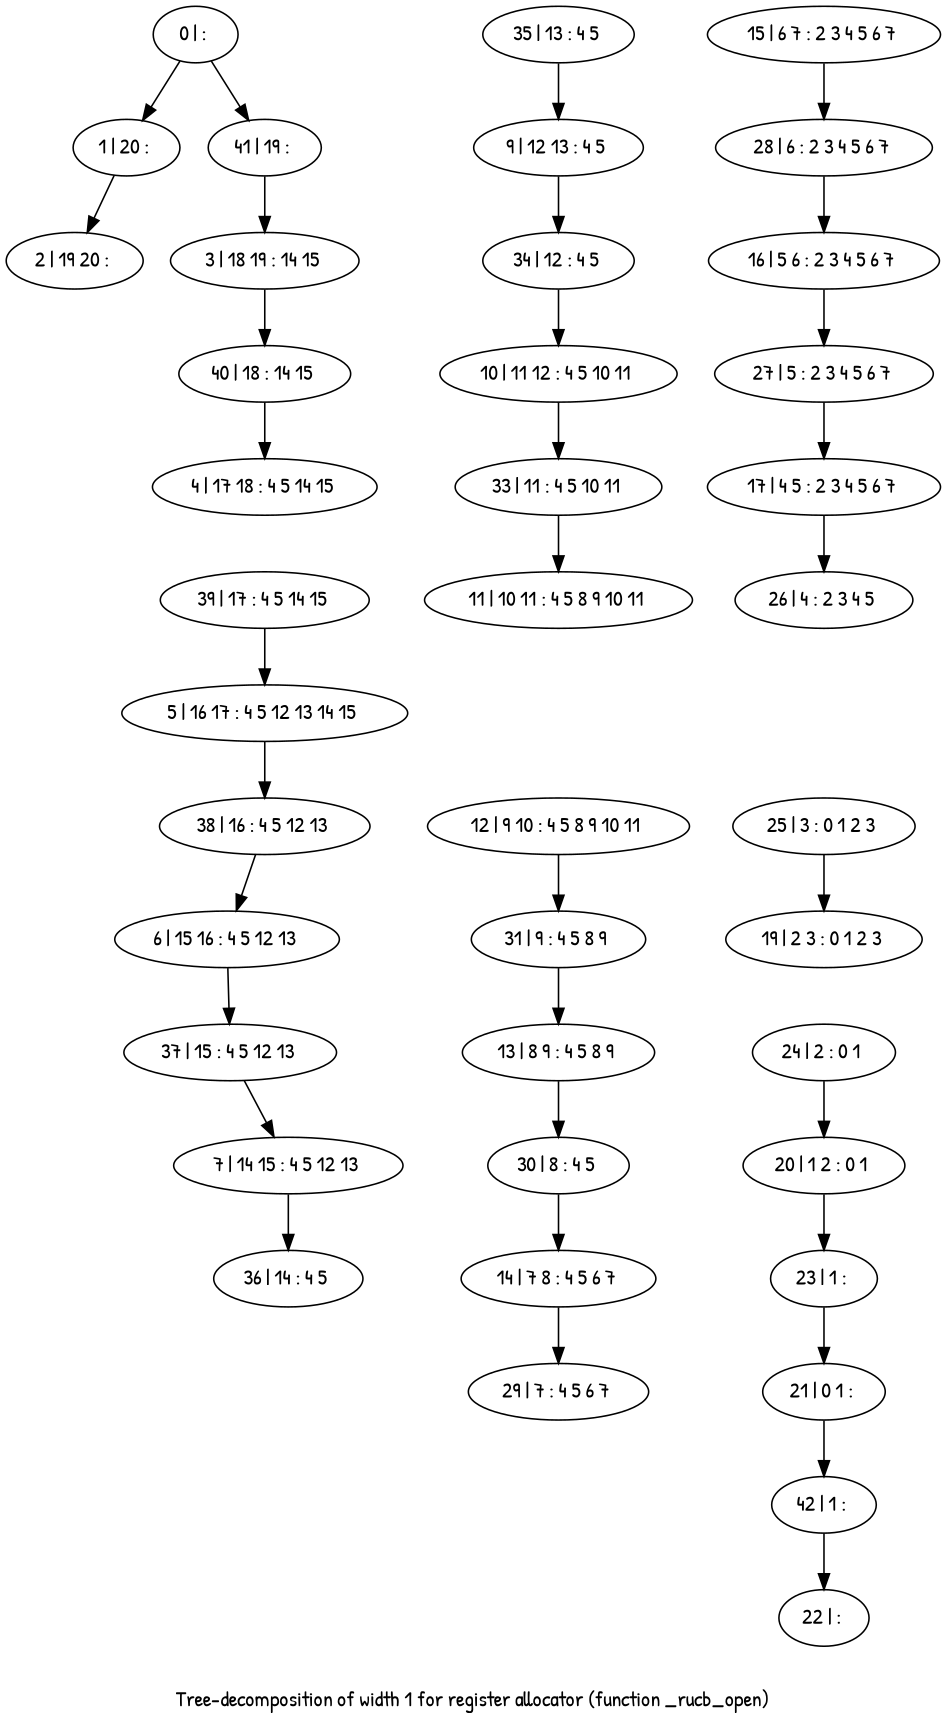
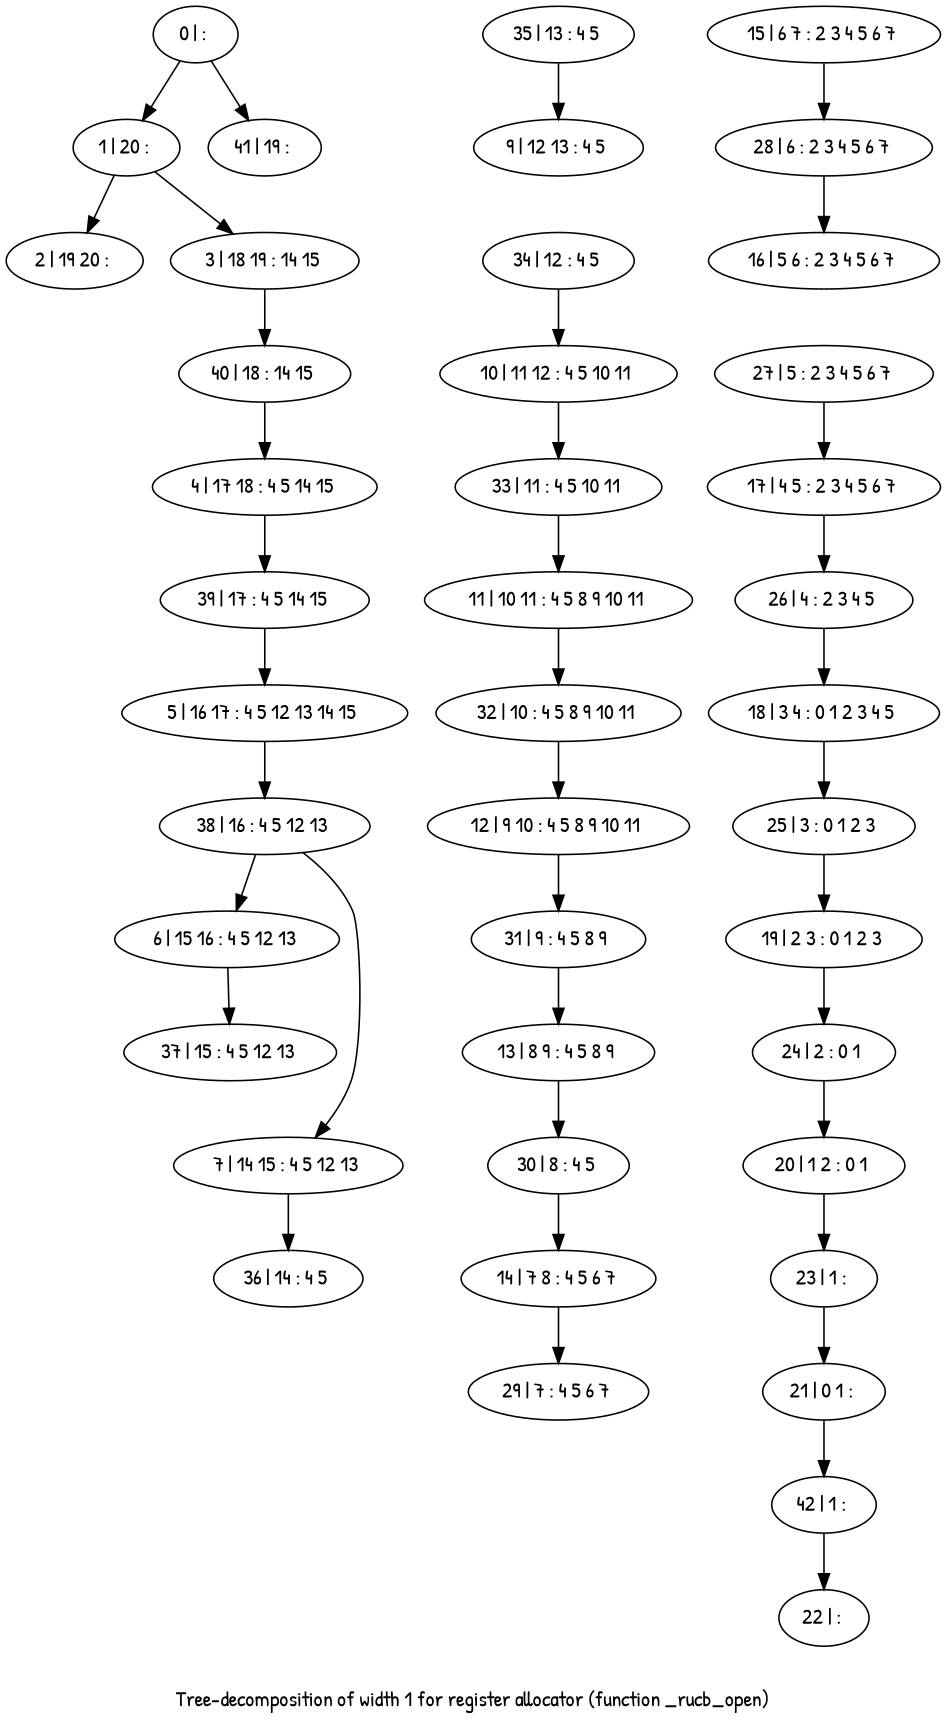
(265, 197) -> (188, 198)
(559, 197) -> none
(824, 310) -> none
none -> (265, 536)
none -> (559, 713)
none -> (824, 713)
none -> (824, 988)
(255, 1102) -> (360, 983)
